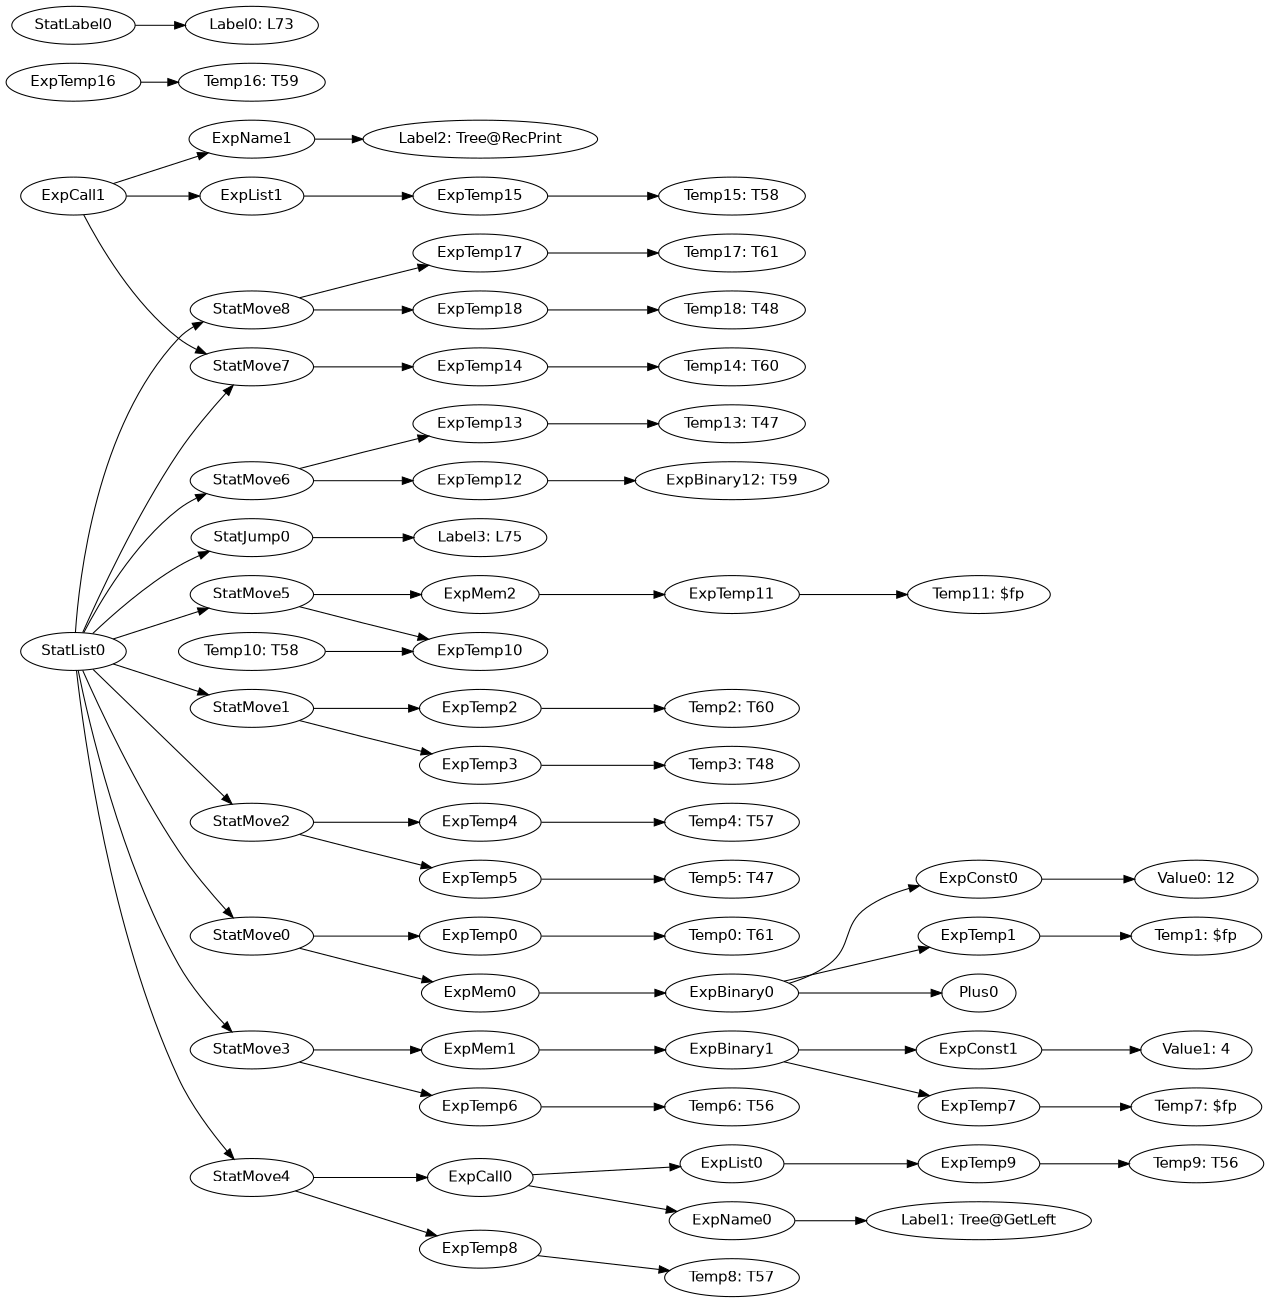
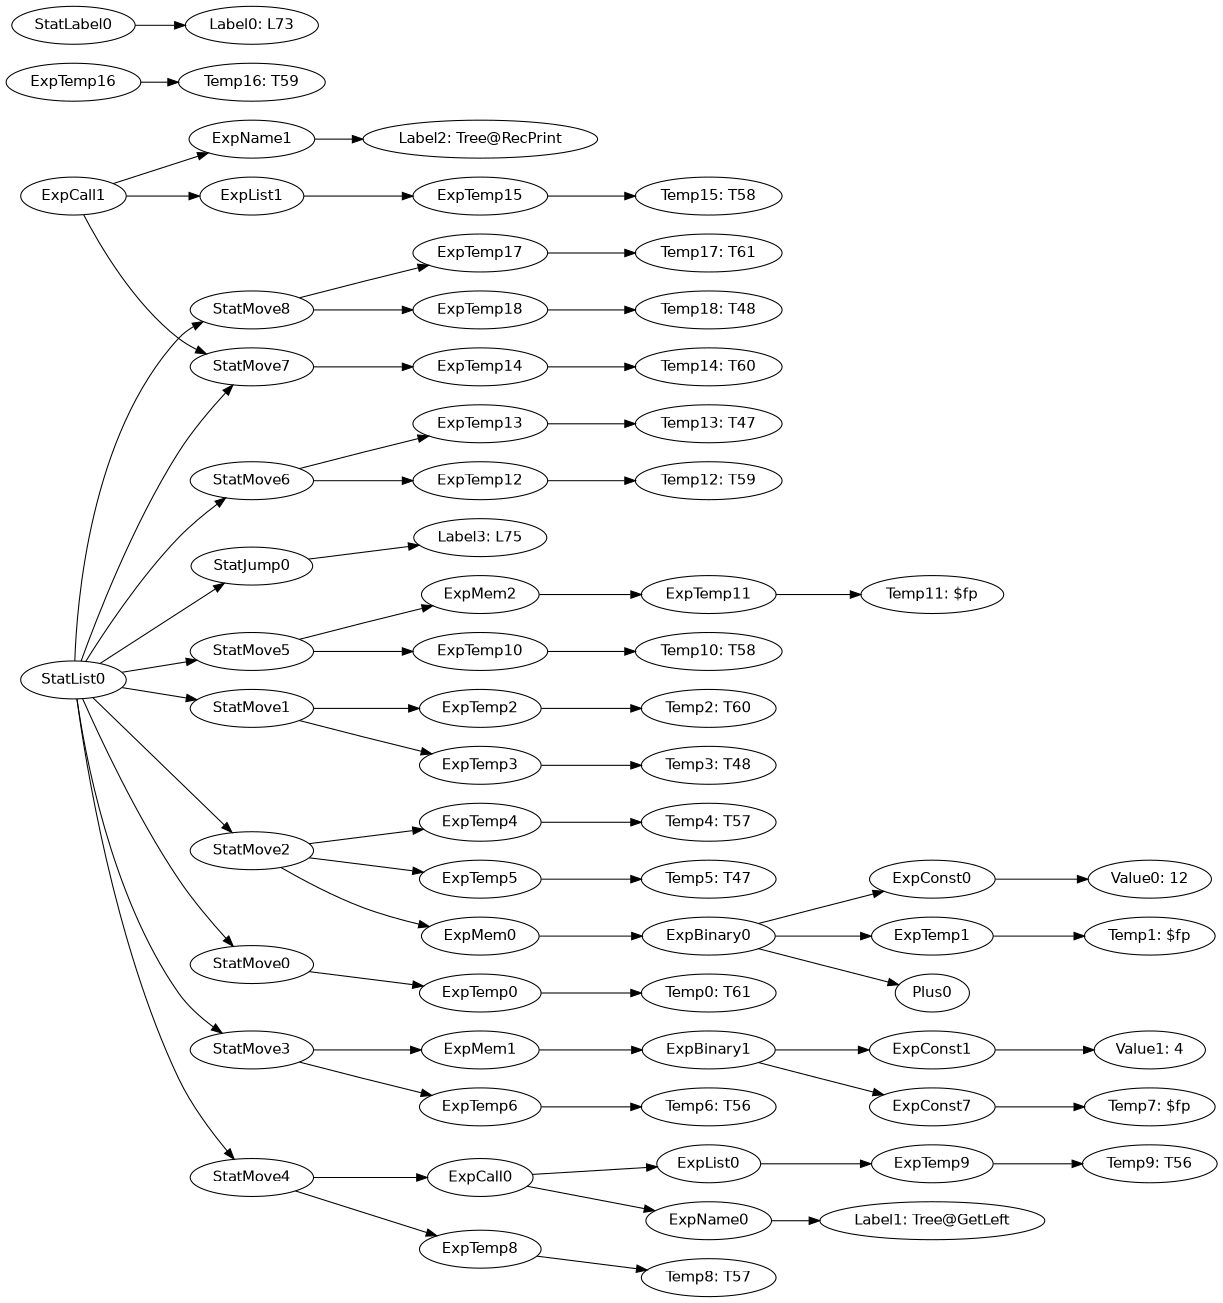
(732, 481) -> (709, 481)
(364, 651) -> (586, 651)
(361, 964) -> (348, 901)
(979, 1107) -> (932, 1107)
